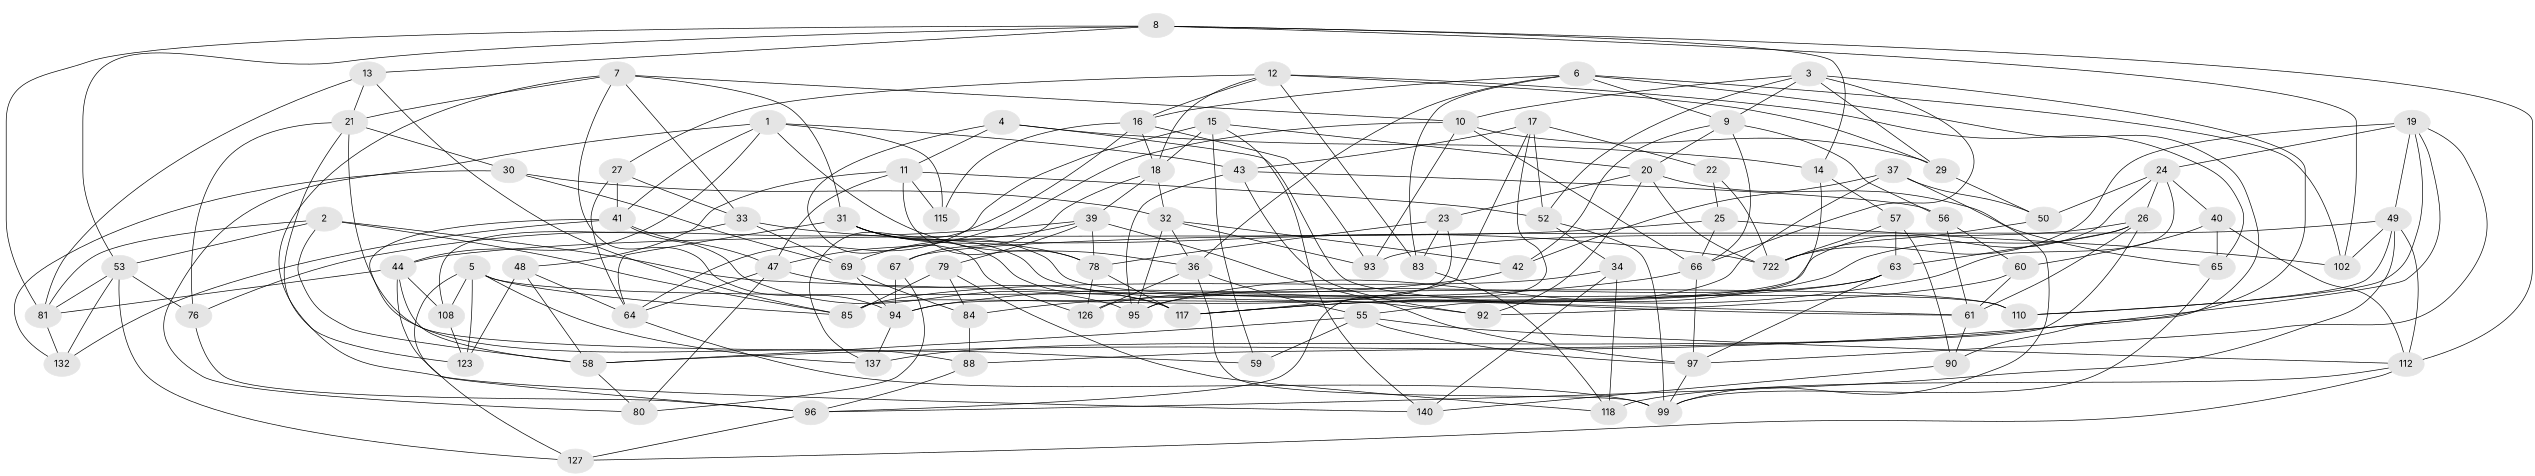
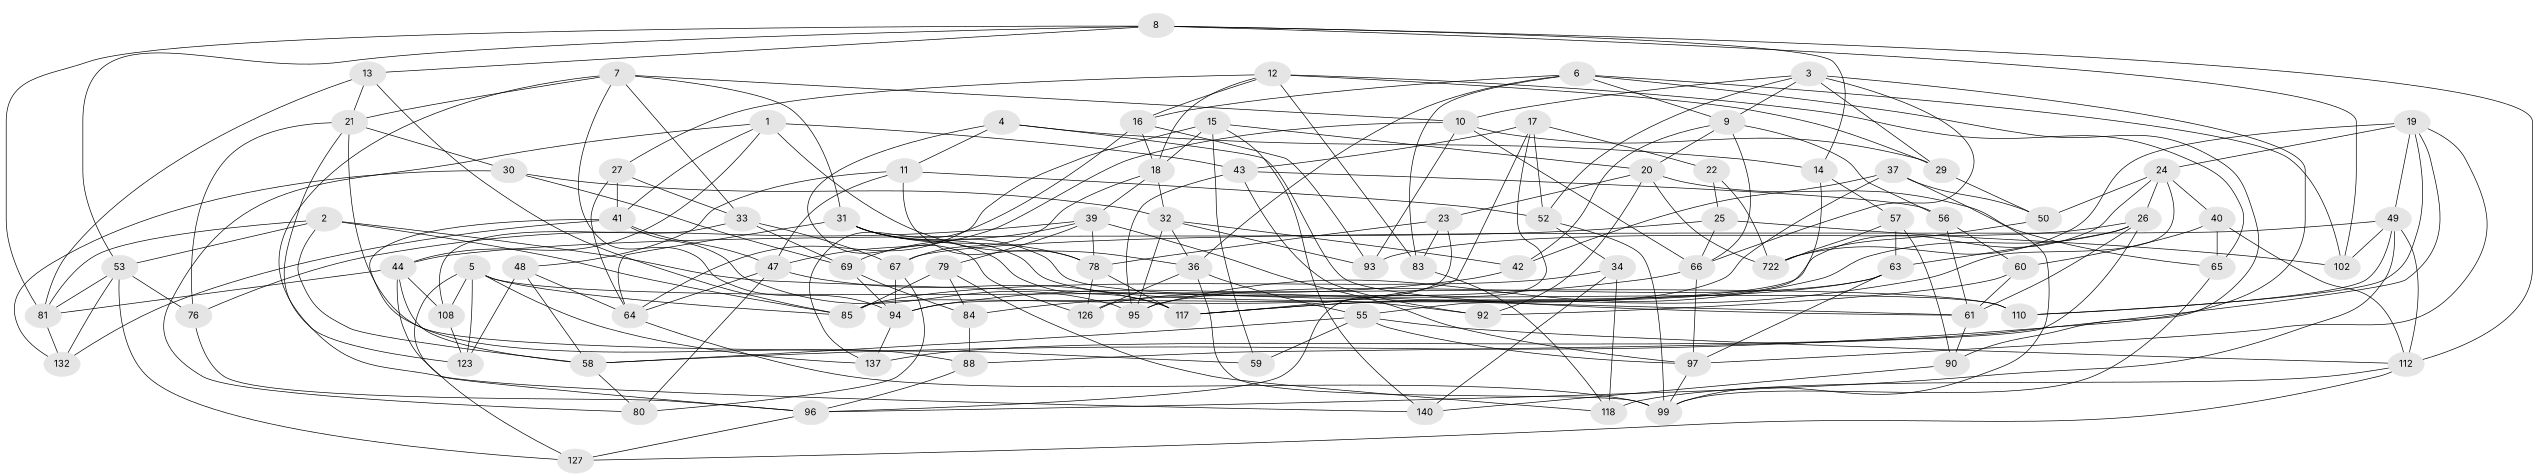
(941, 219) -> none
(1257, 238) -> (821, 239)
